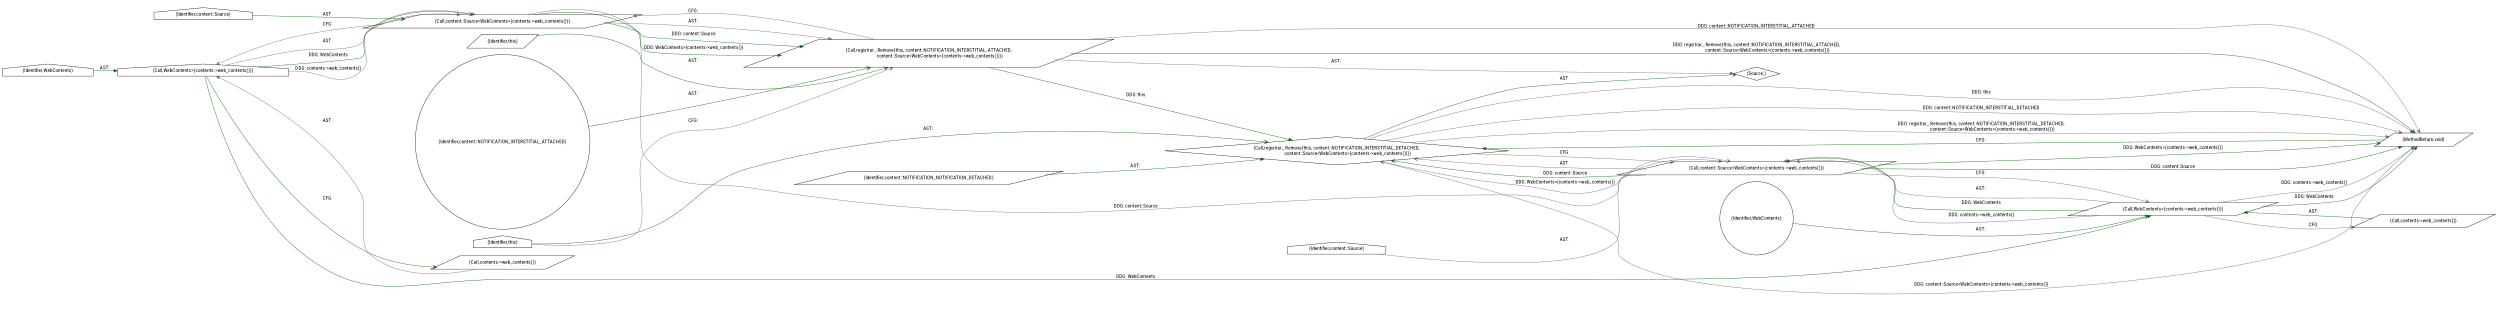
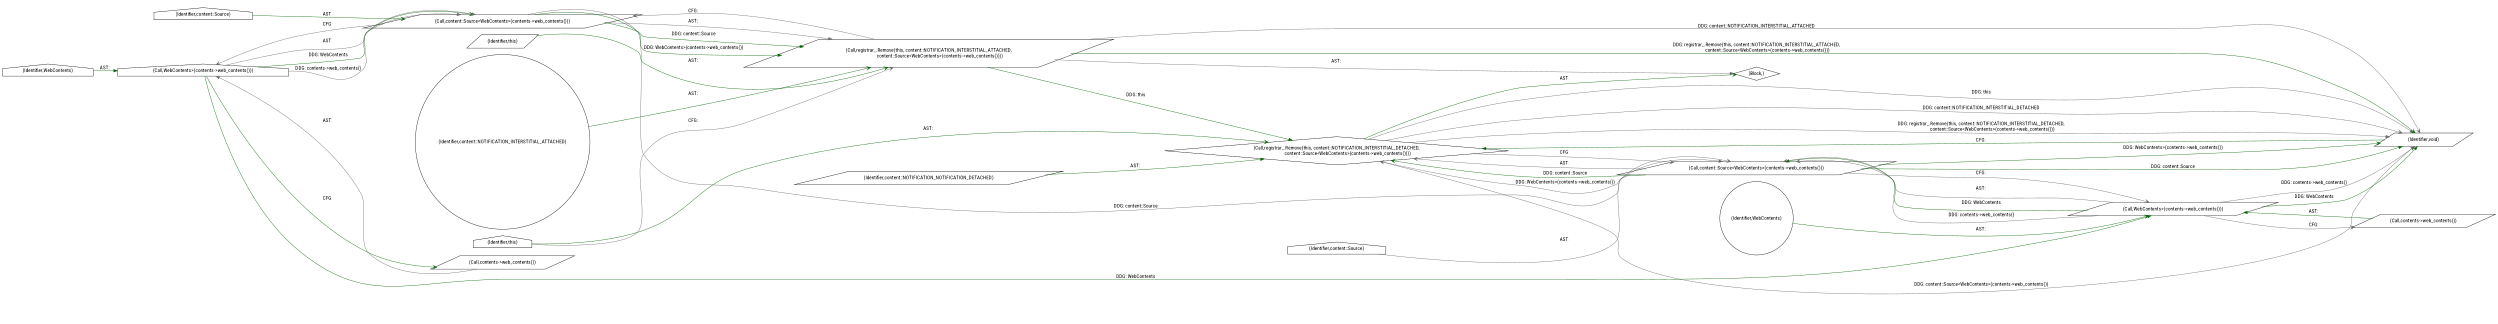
(1757, 74) -> (1757, 74)
(2424, 140) -> (2424, 140)
